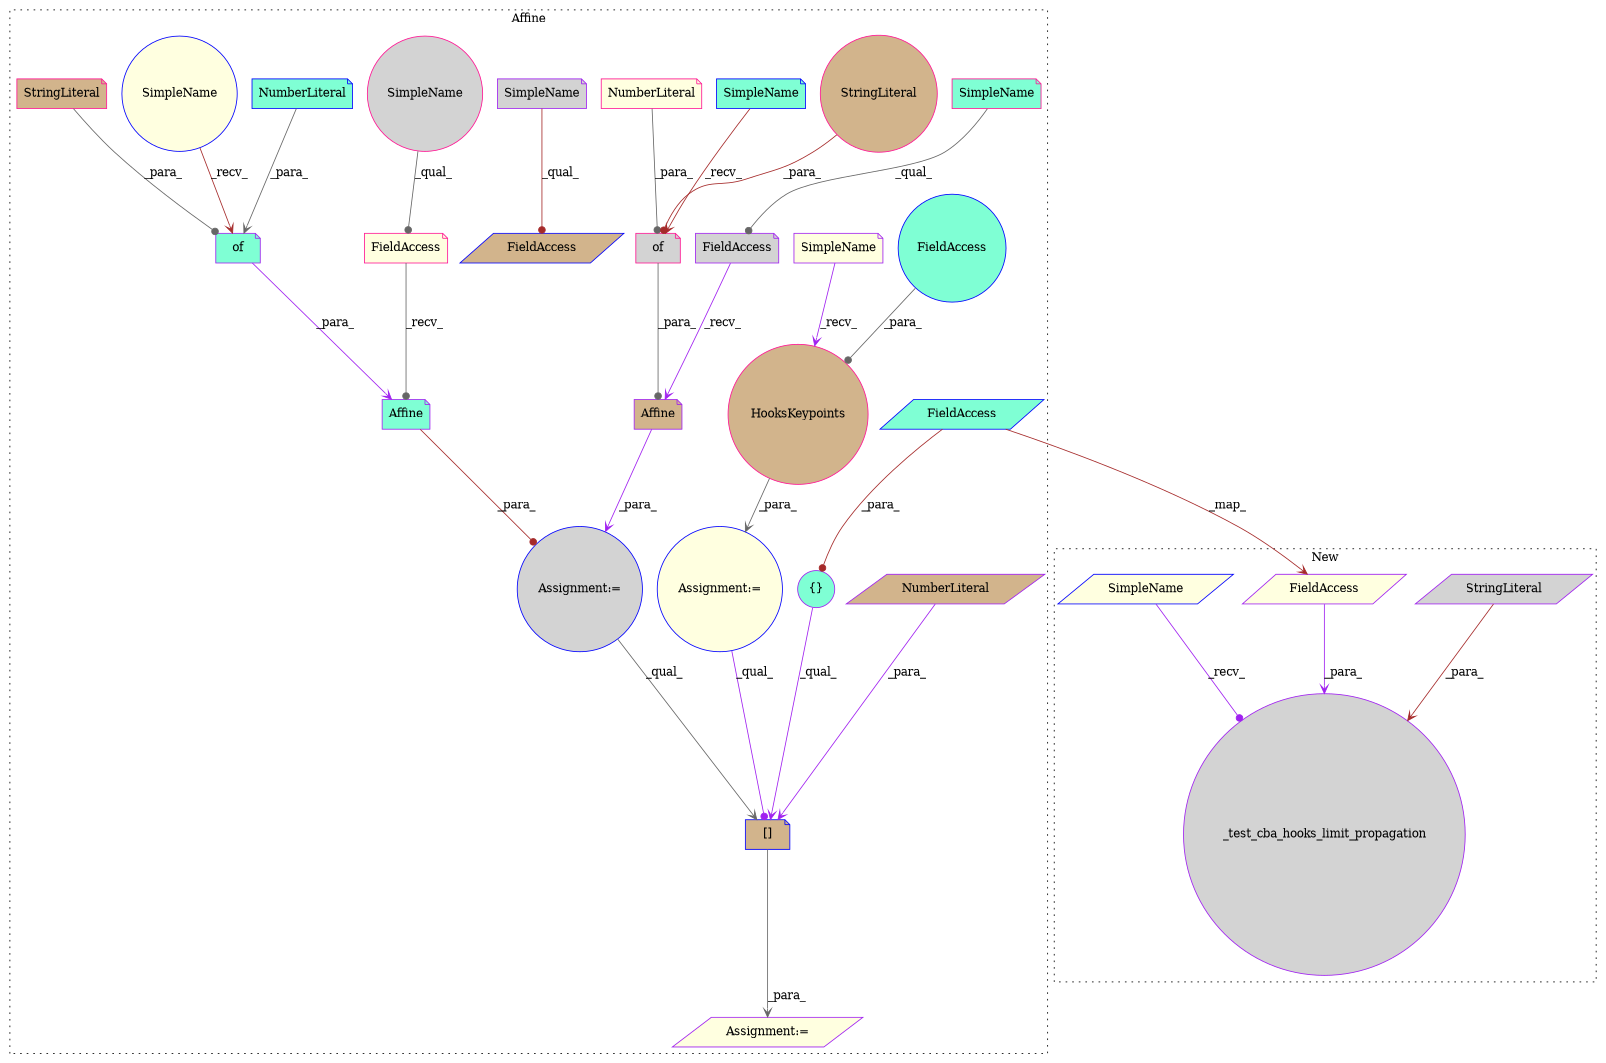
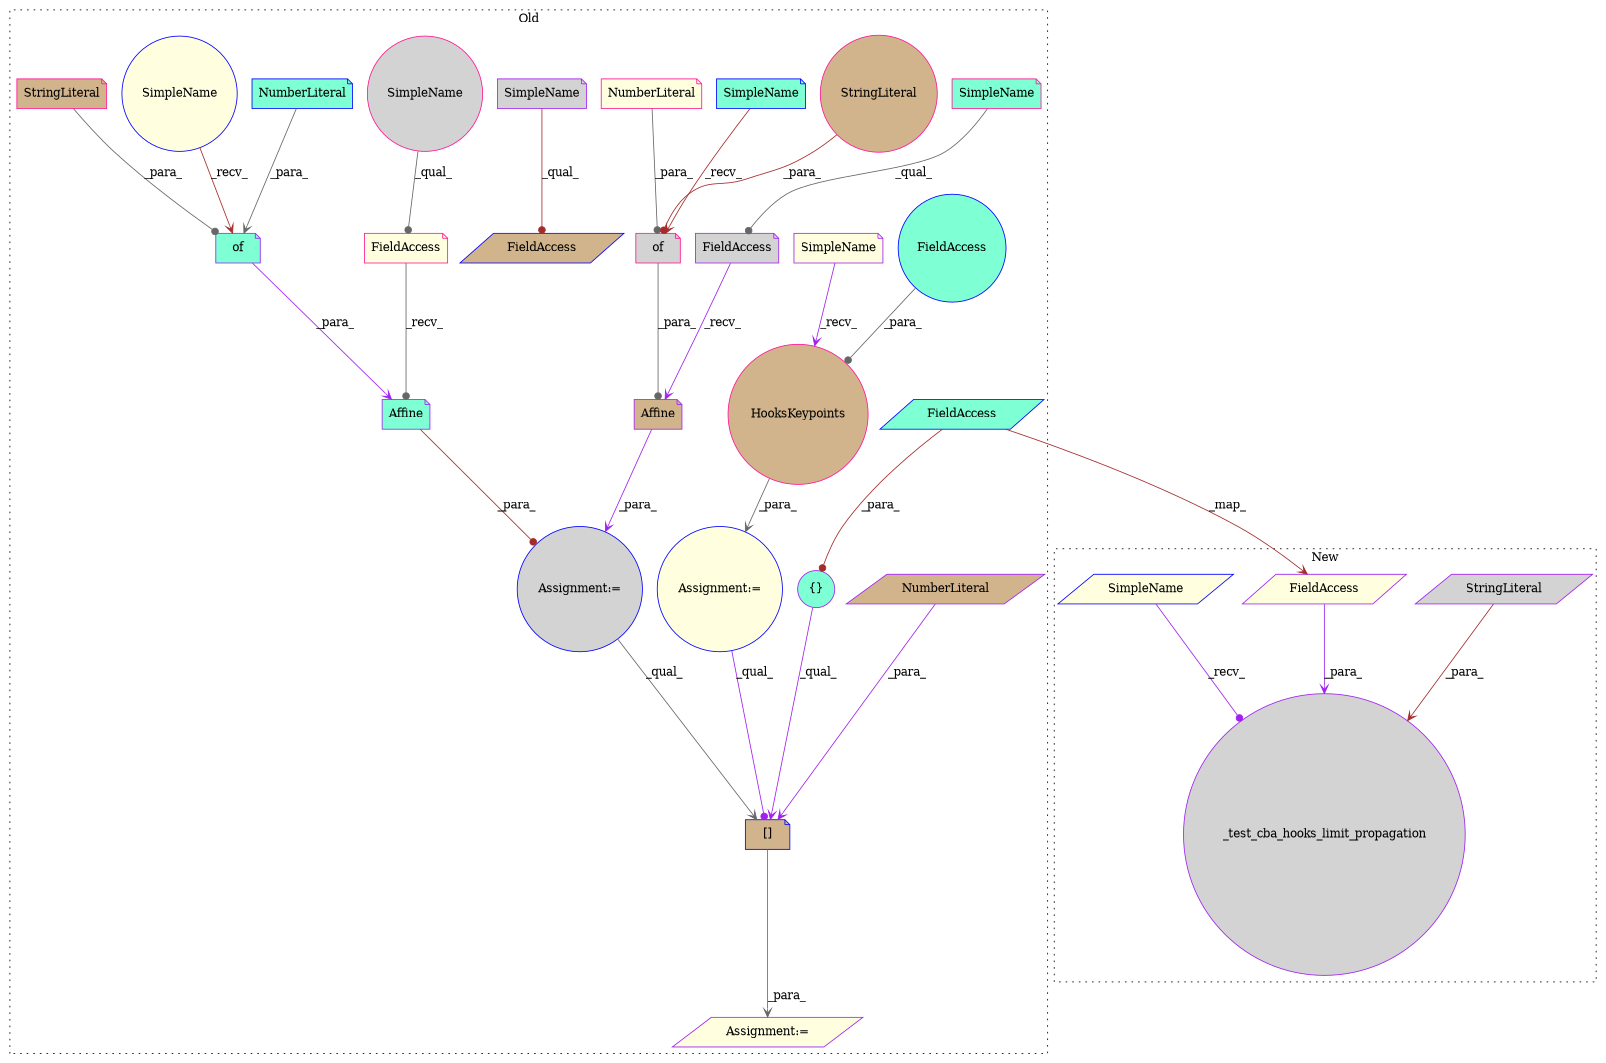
(529, 19) -> (529, 19)
